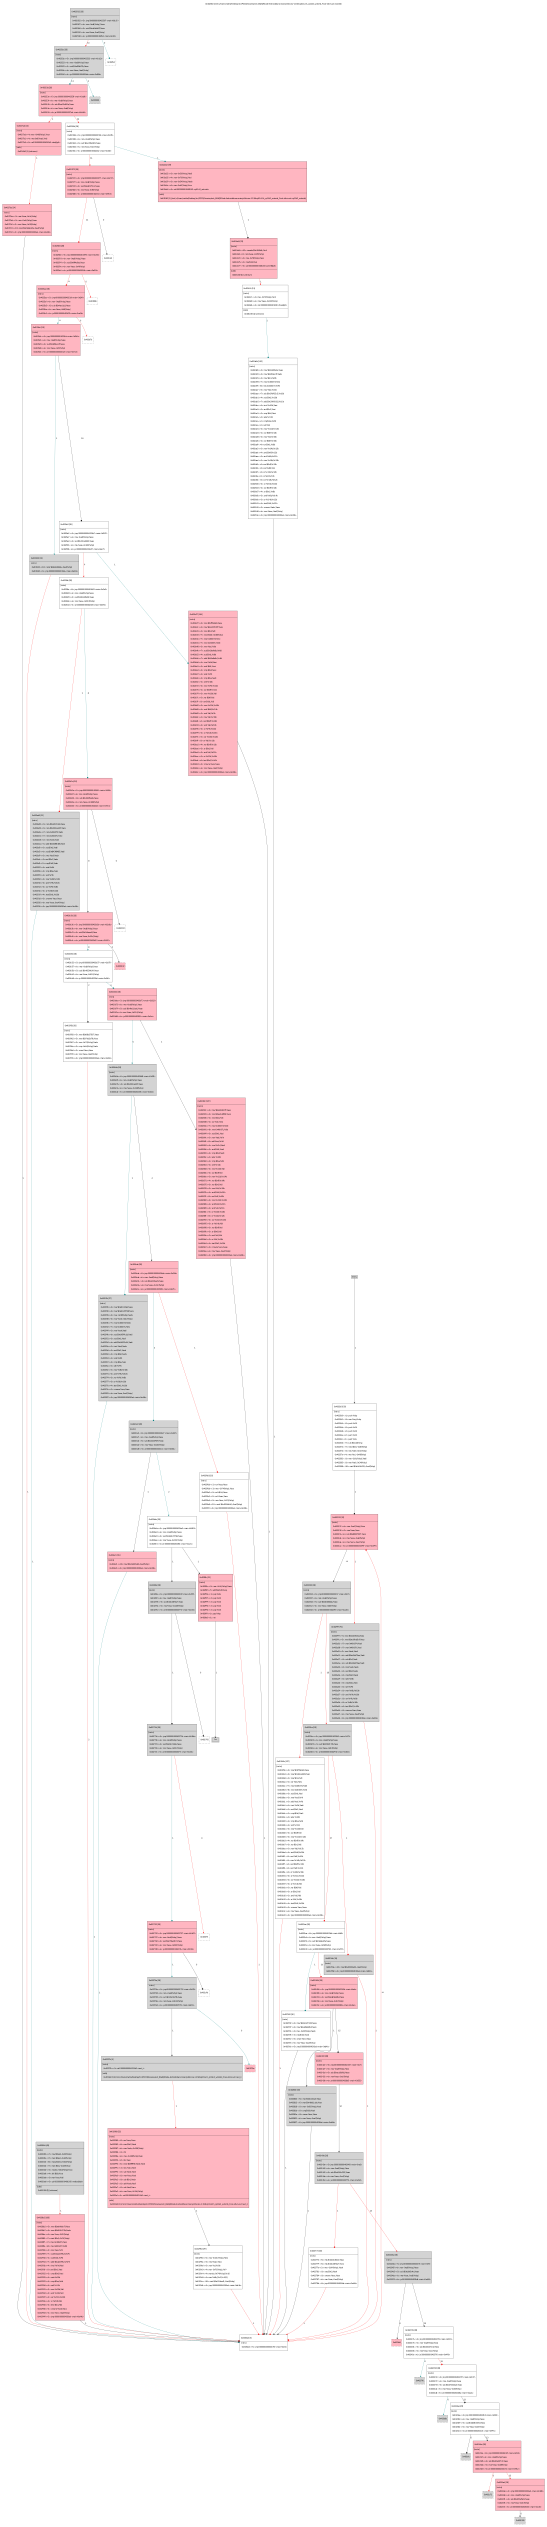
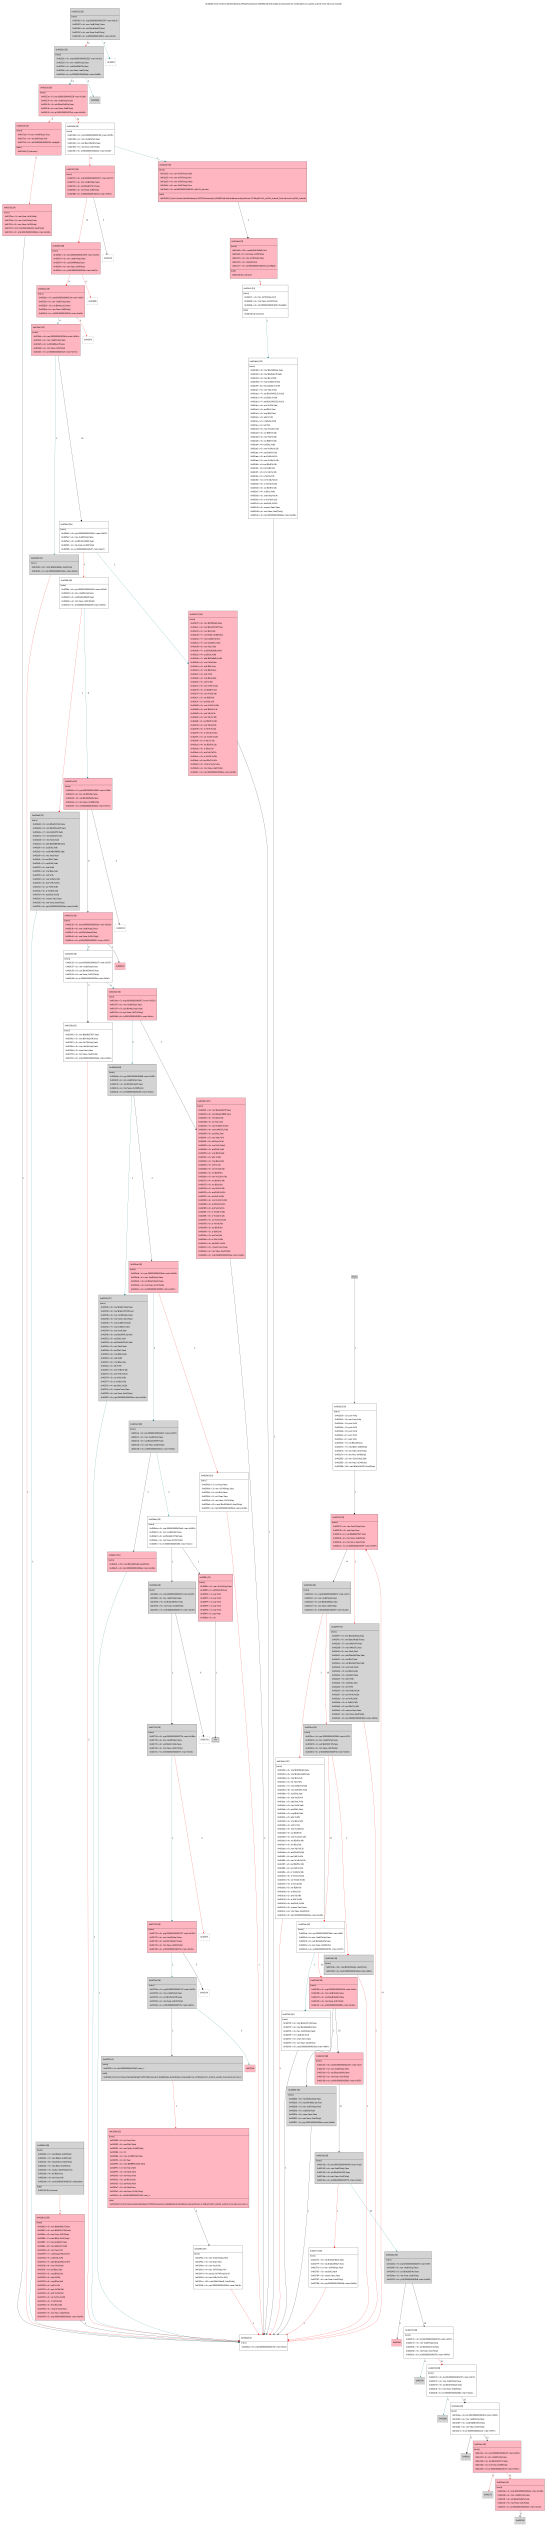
(373, 2217) -> (373, 2217)
